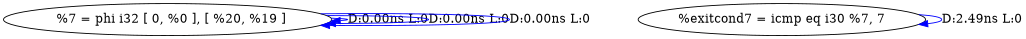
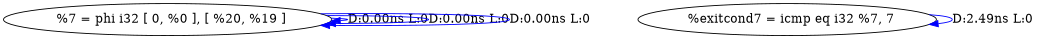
(782, 20) -> (787, 20)
